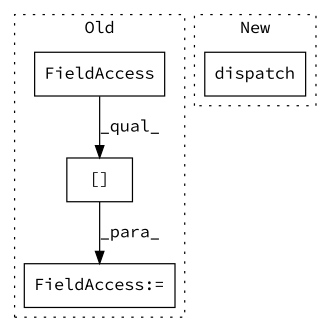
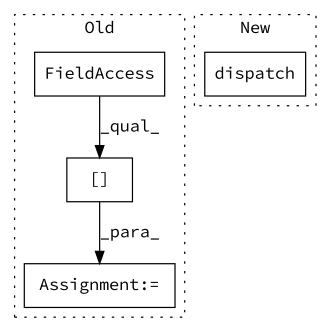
(100, 286) -> (100, 286)
